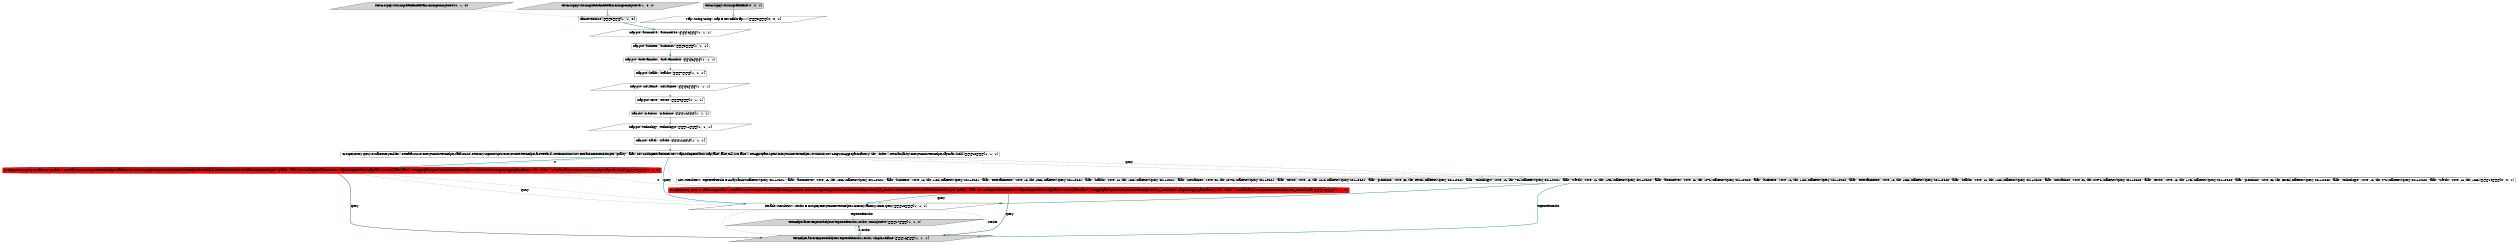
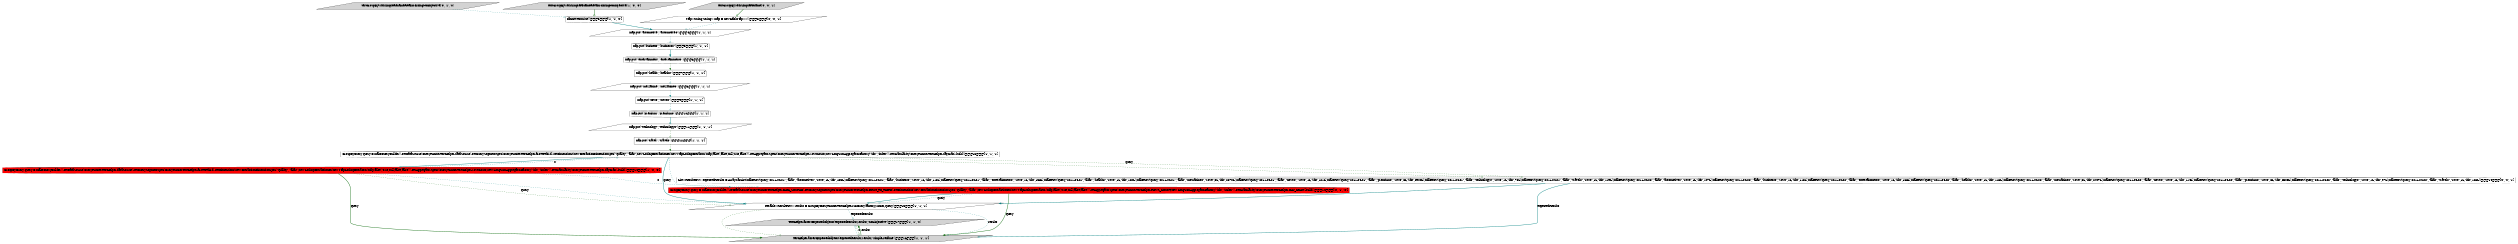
(733, 6) -> (747, 6)
